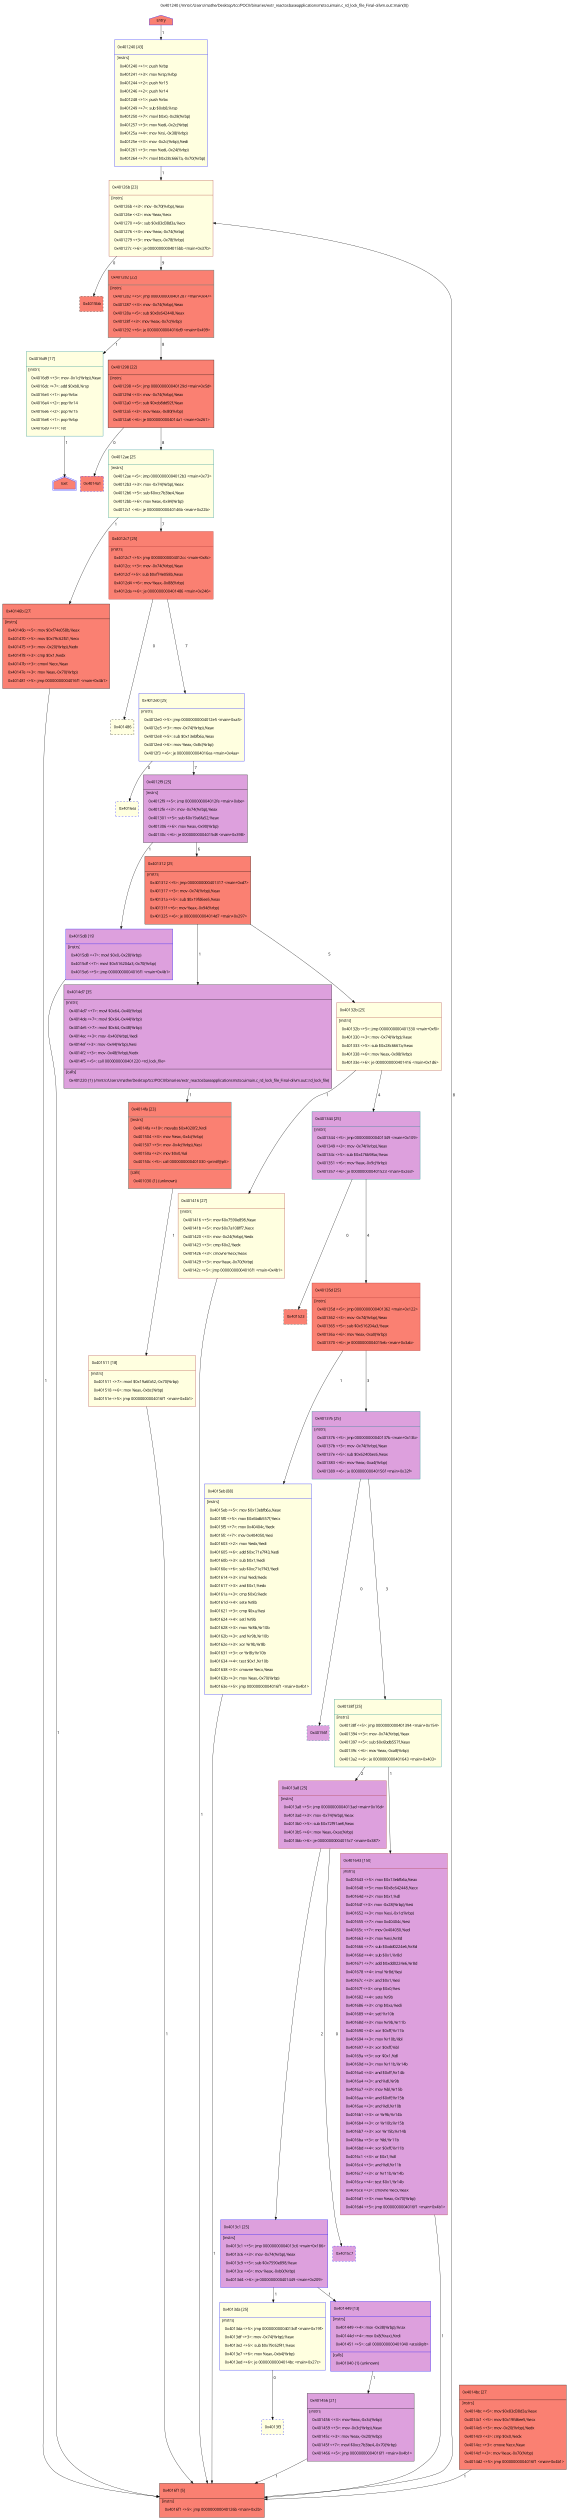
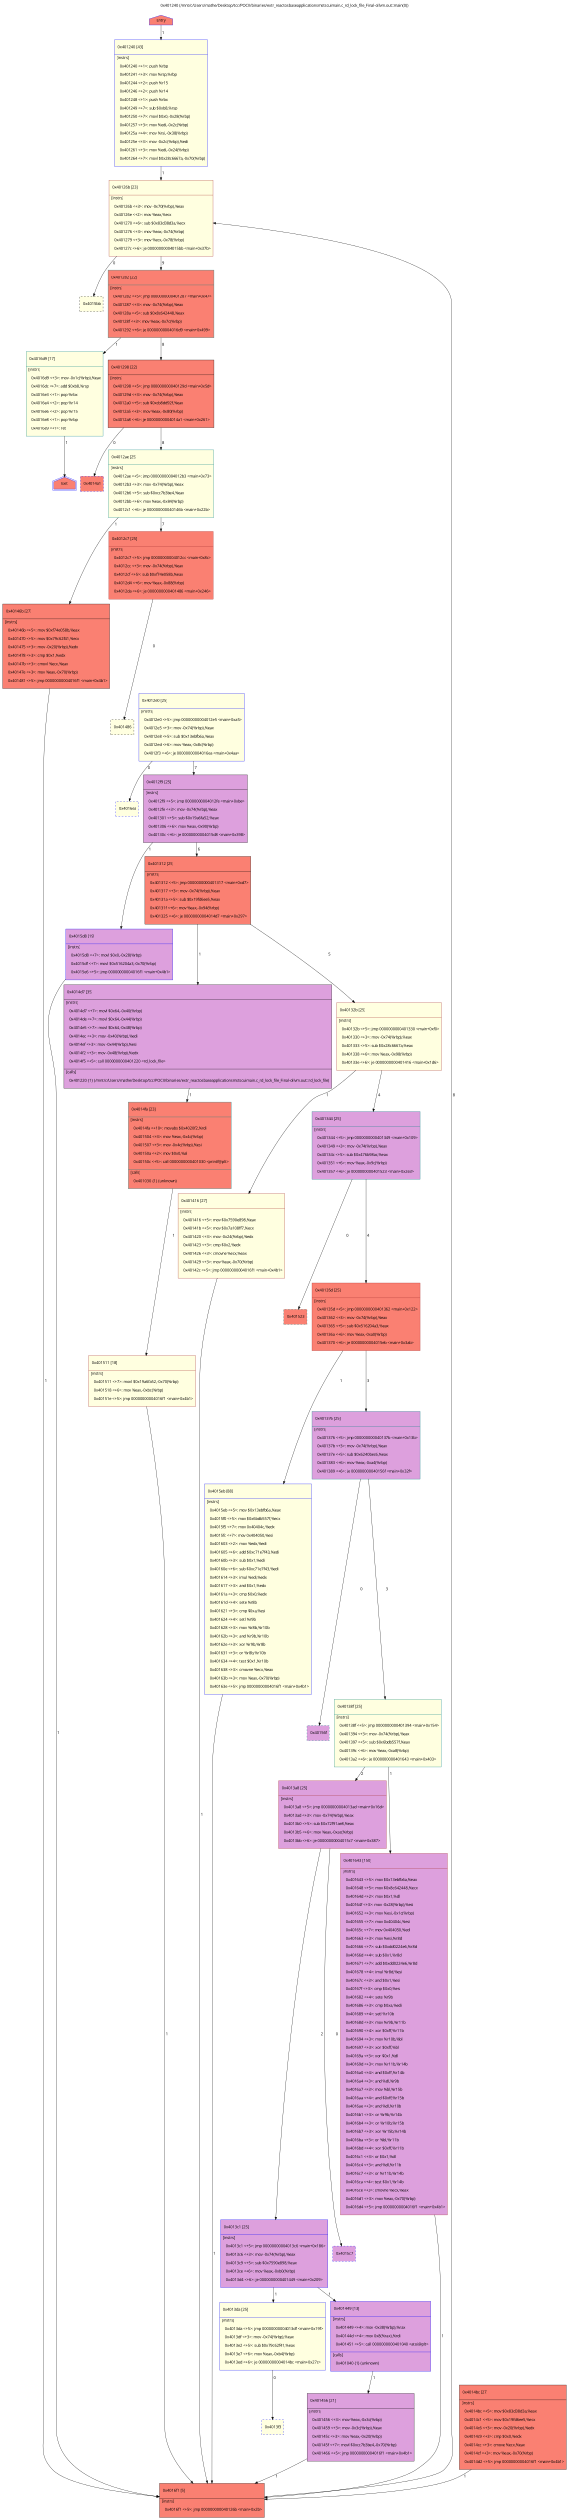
(91, 304) -> (91, 304)
(176, 645) -> none
